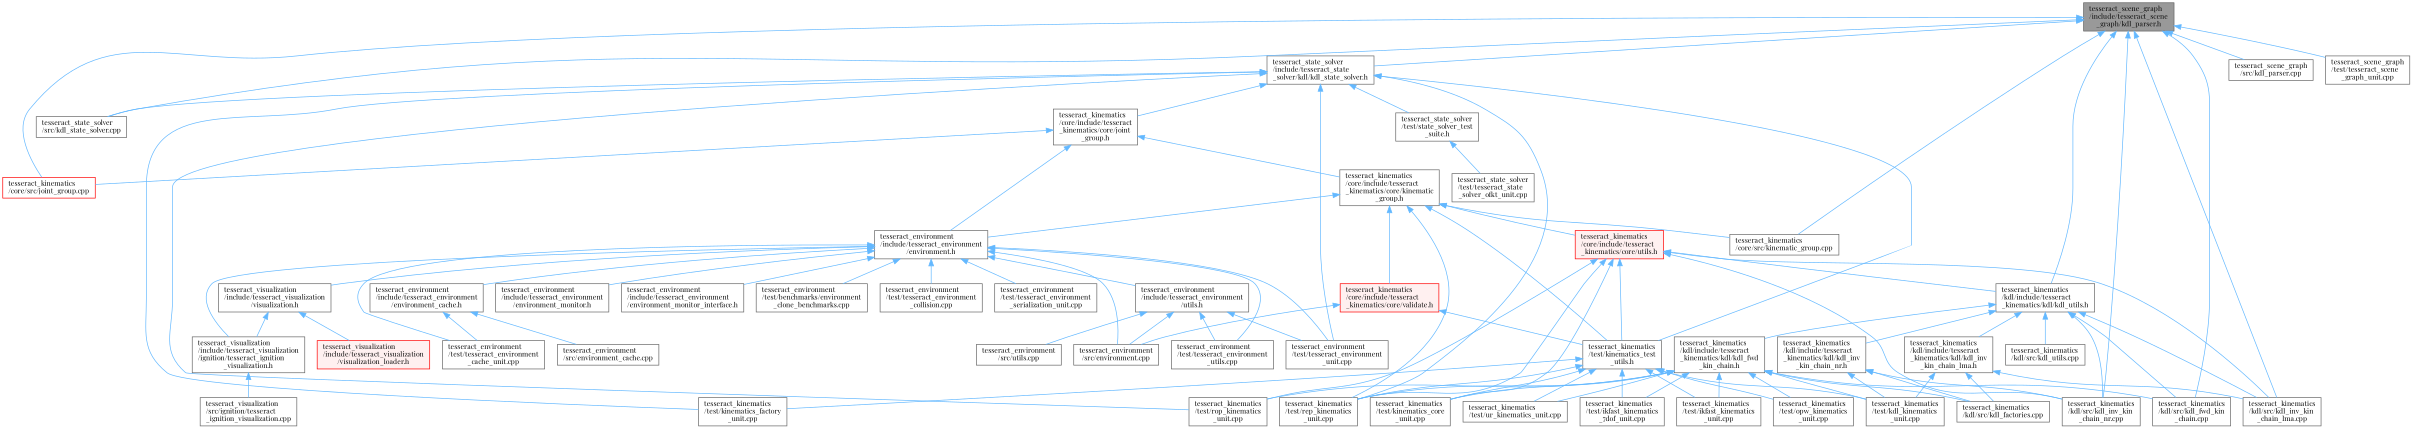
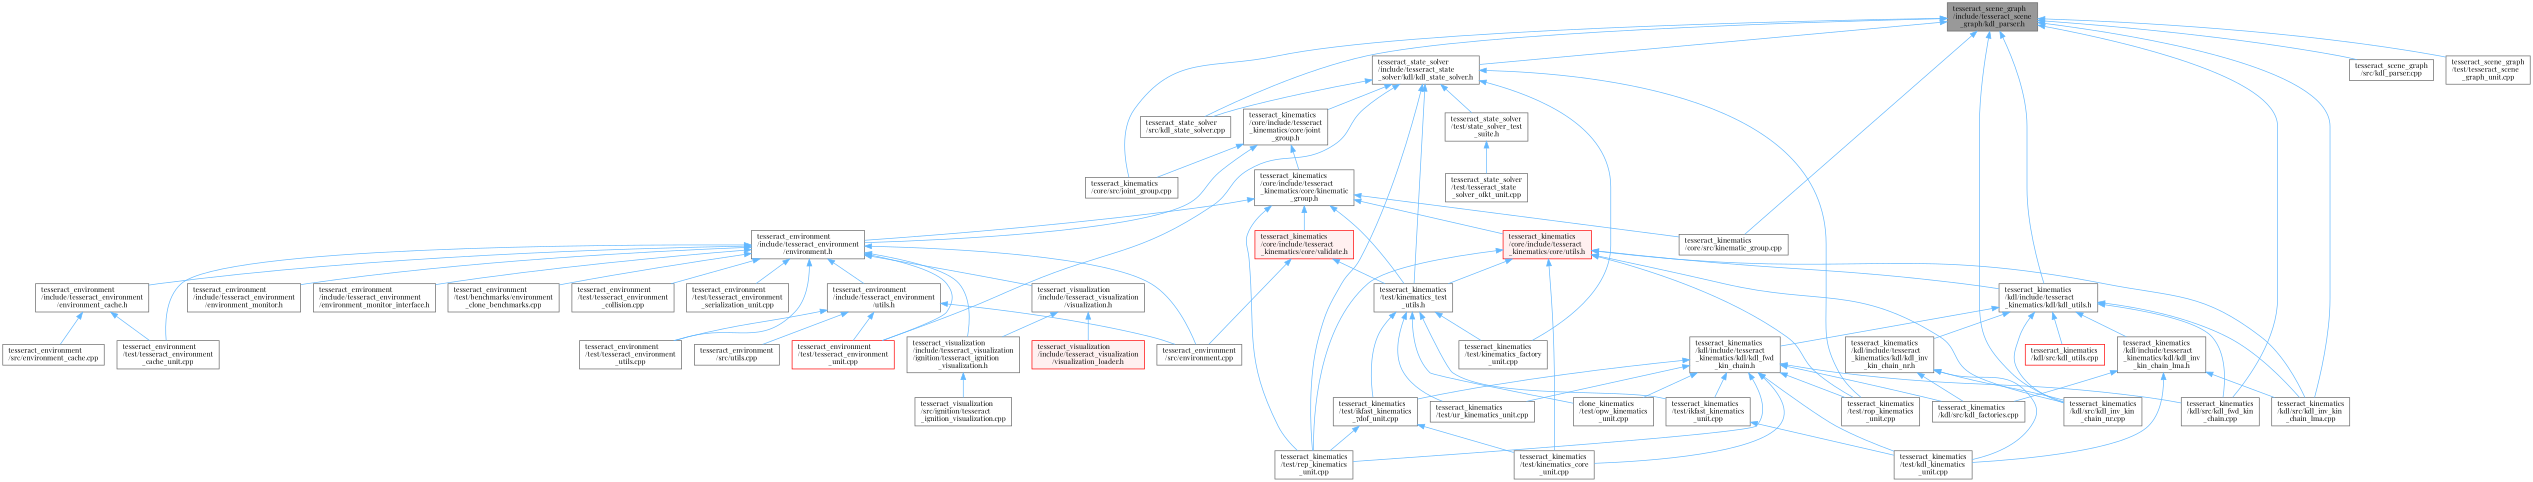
(49, 188) -> (1132, 188)
(1337, 355) -> (843, 355)
(2045, 355) -> (2065, 355)
(1544, 380) -> (1469, 440)
(1483, 382) -> (1342, 441)
(1759, 386) -> (1826, 439)
(1813, 412) -> (1614, 412)
